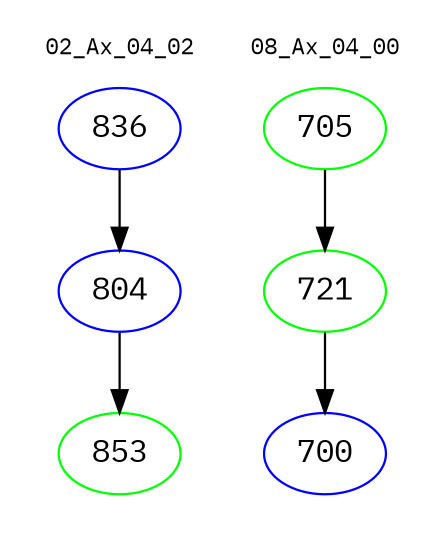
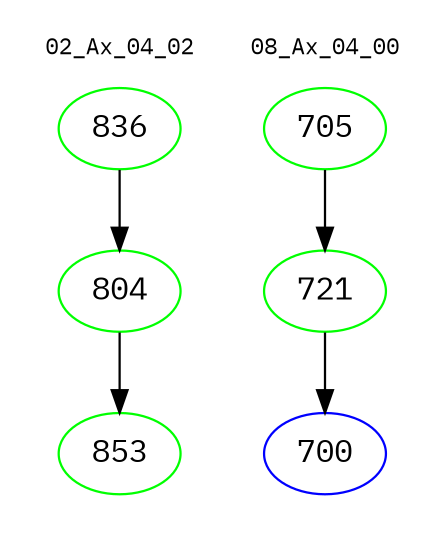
(120, 129) -> (120, 129)
(120, 291) -> (120, 291)
